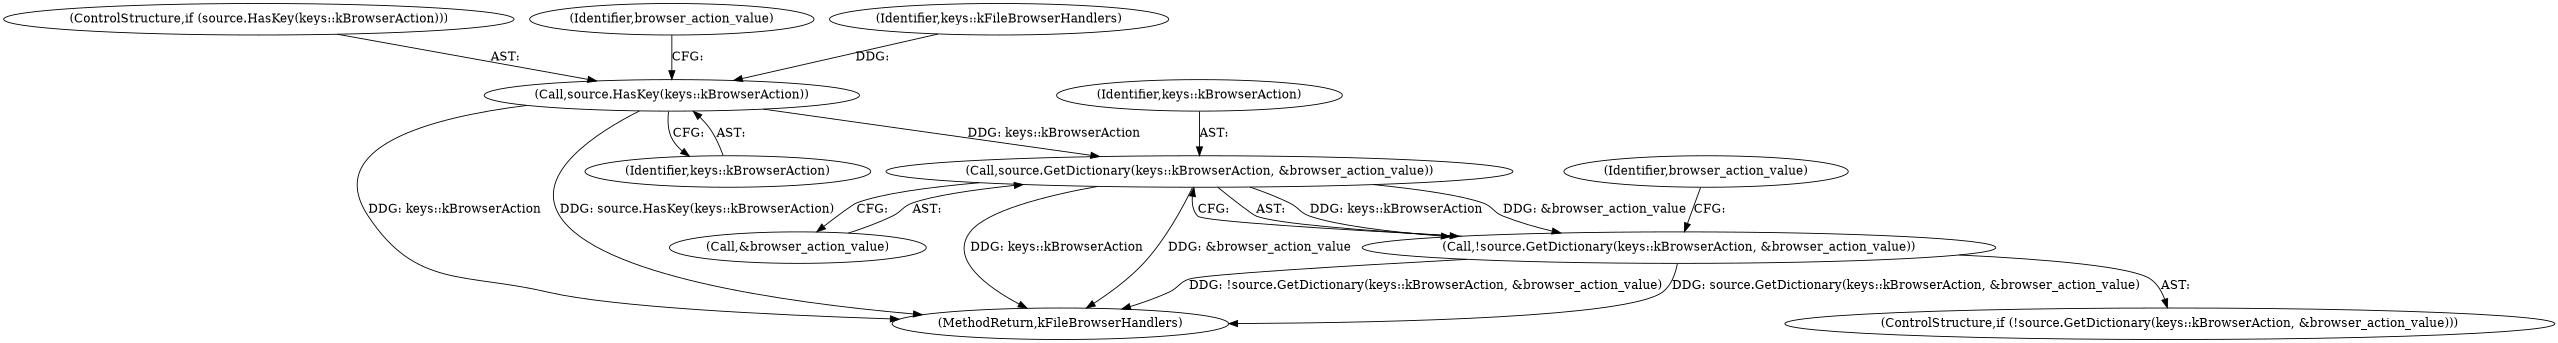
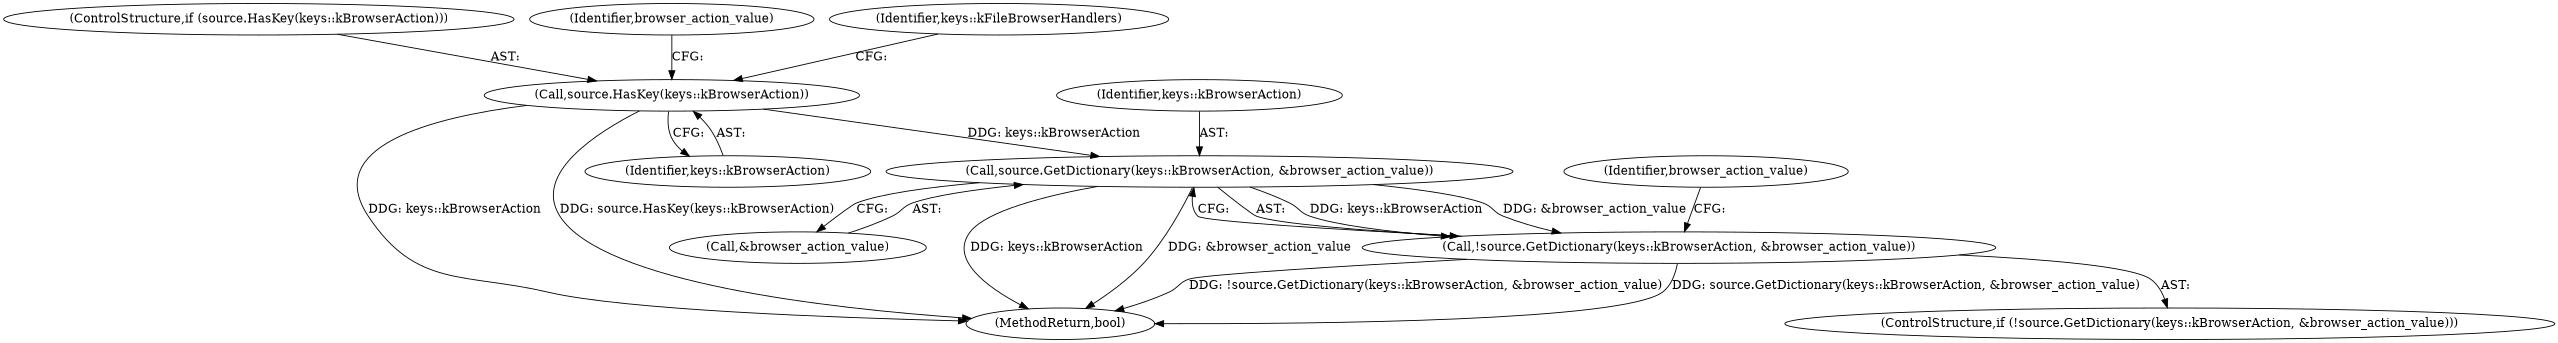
(874, 57) -> (874, 57)
(1060, 324) -> (1060, 324)
